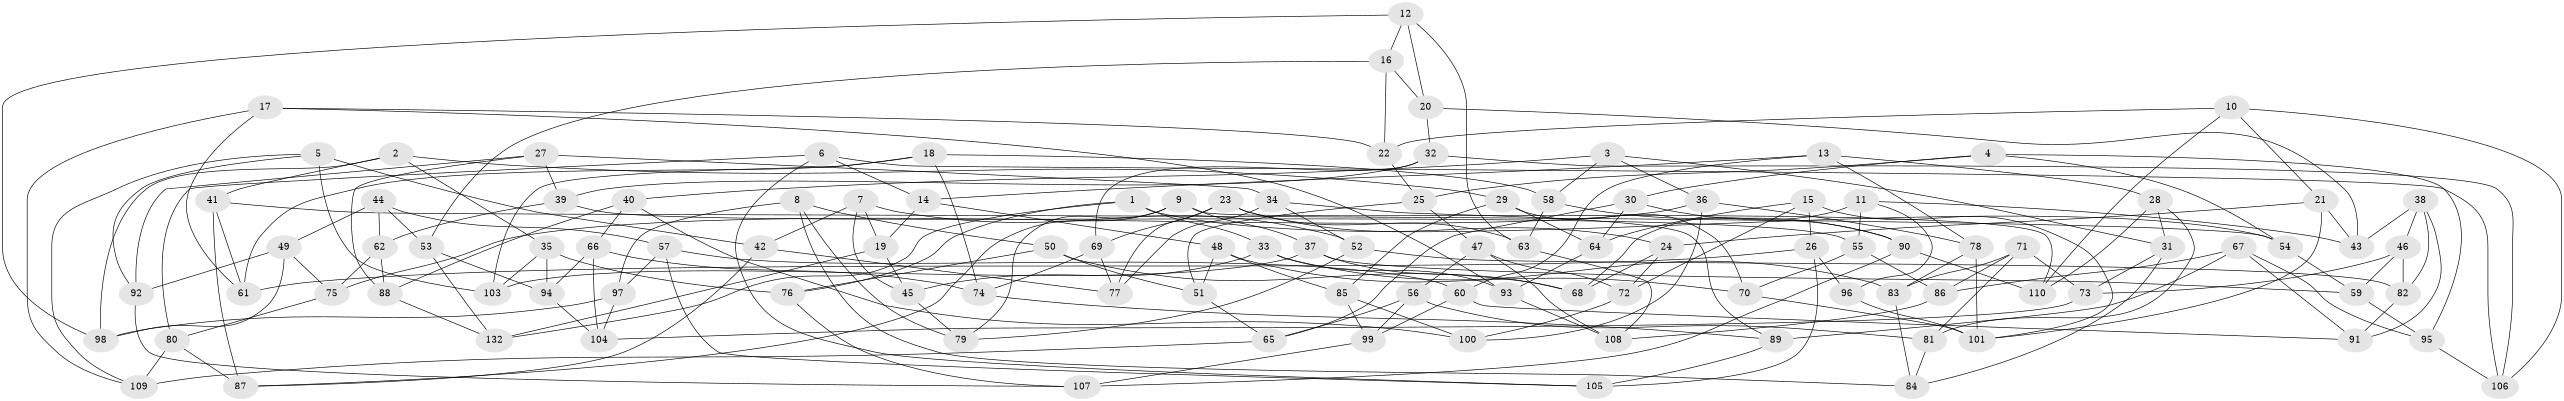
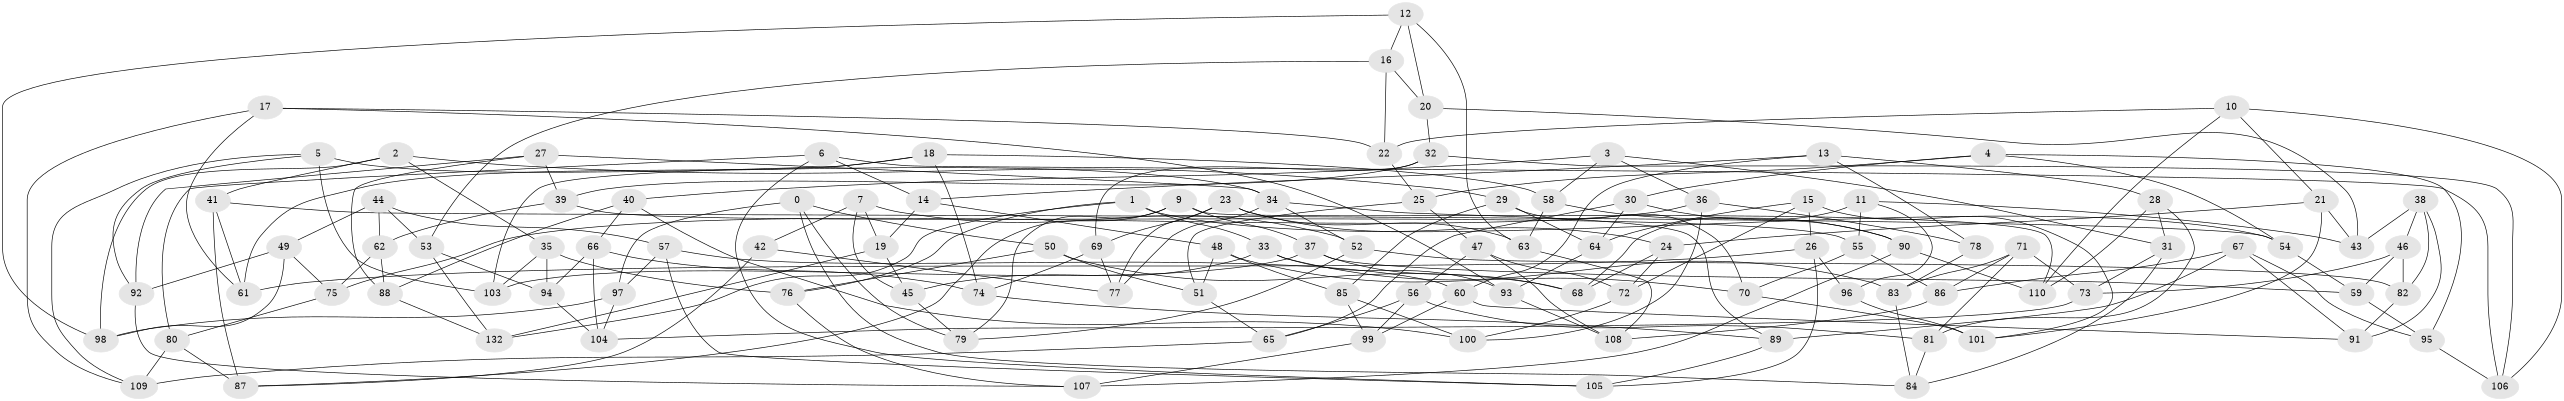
(797, 201) -> (797, 201)
(506, 205) -> (798, 169)
(1977, 299) -> none
